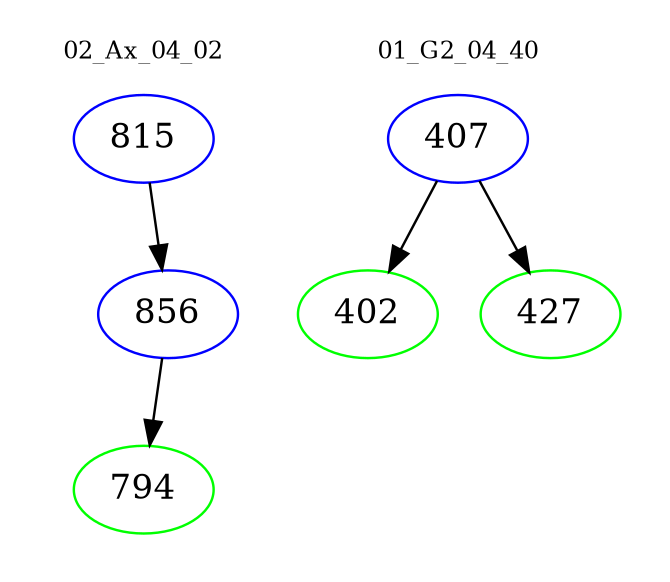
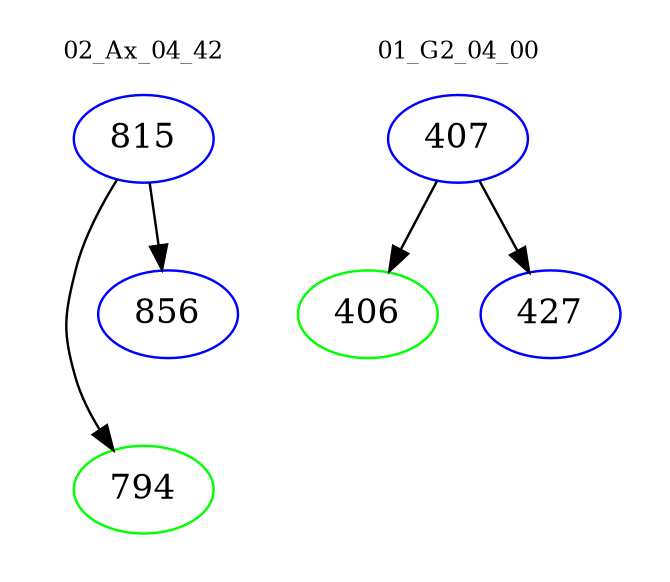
(144, 52) -> (144, 52)
(459, 52) -> (459, 52)
(368, 314) -> (368, 314)
(551, 314) -> (551, 314)
(158, 389) -> (68, 303)
